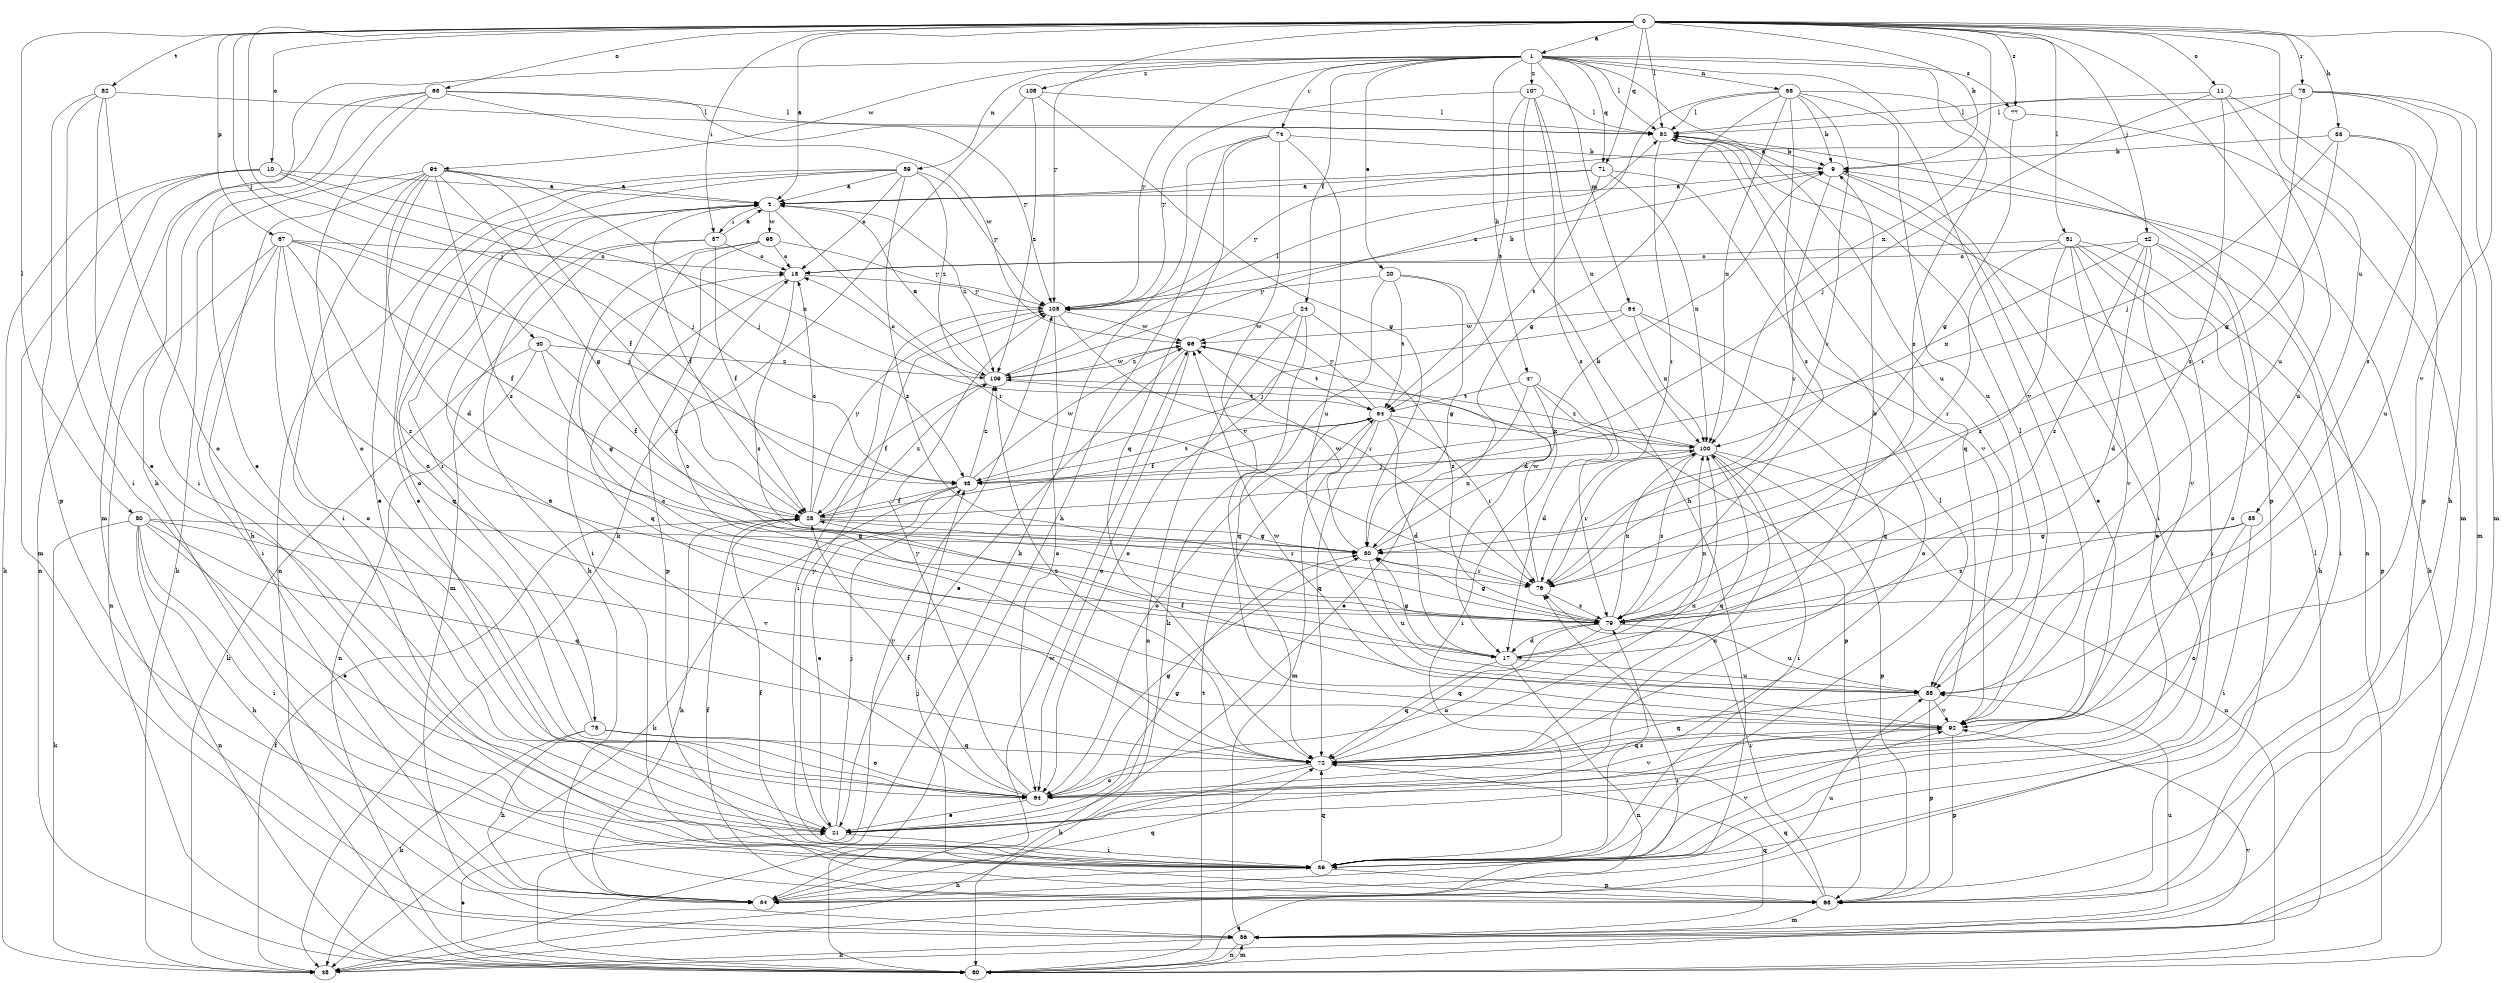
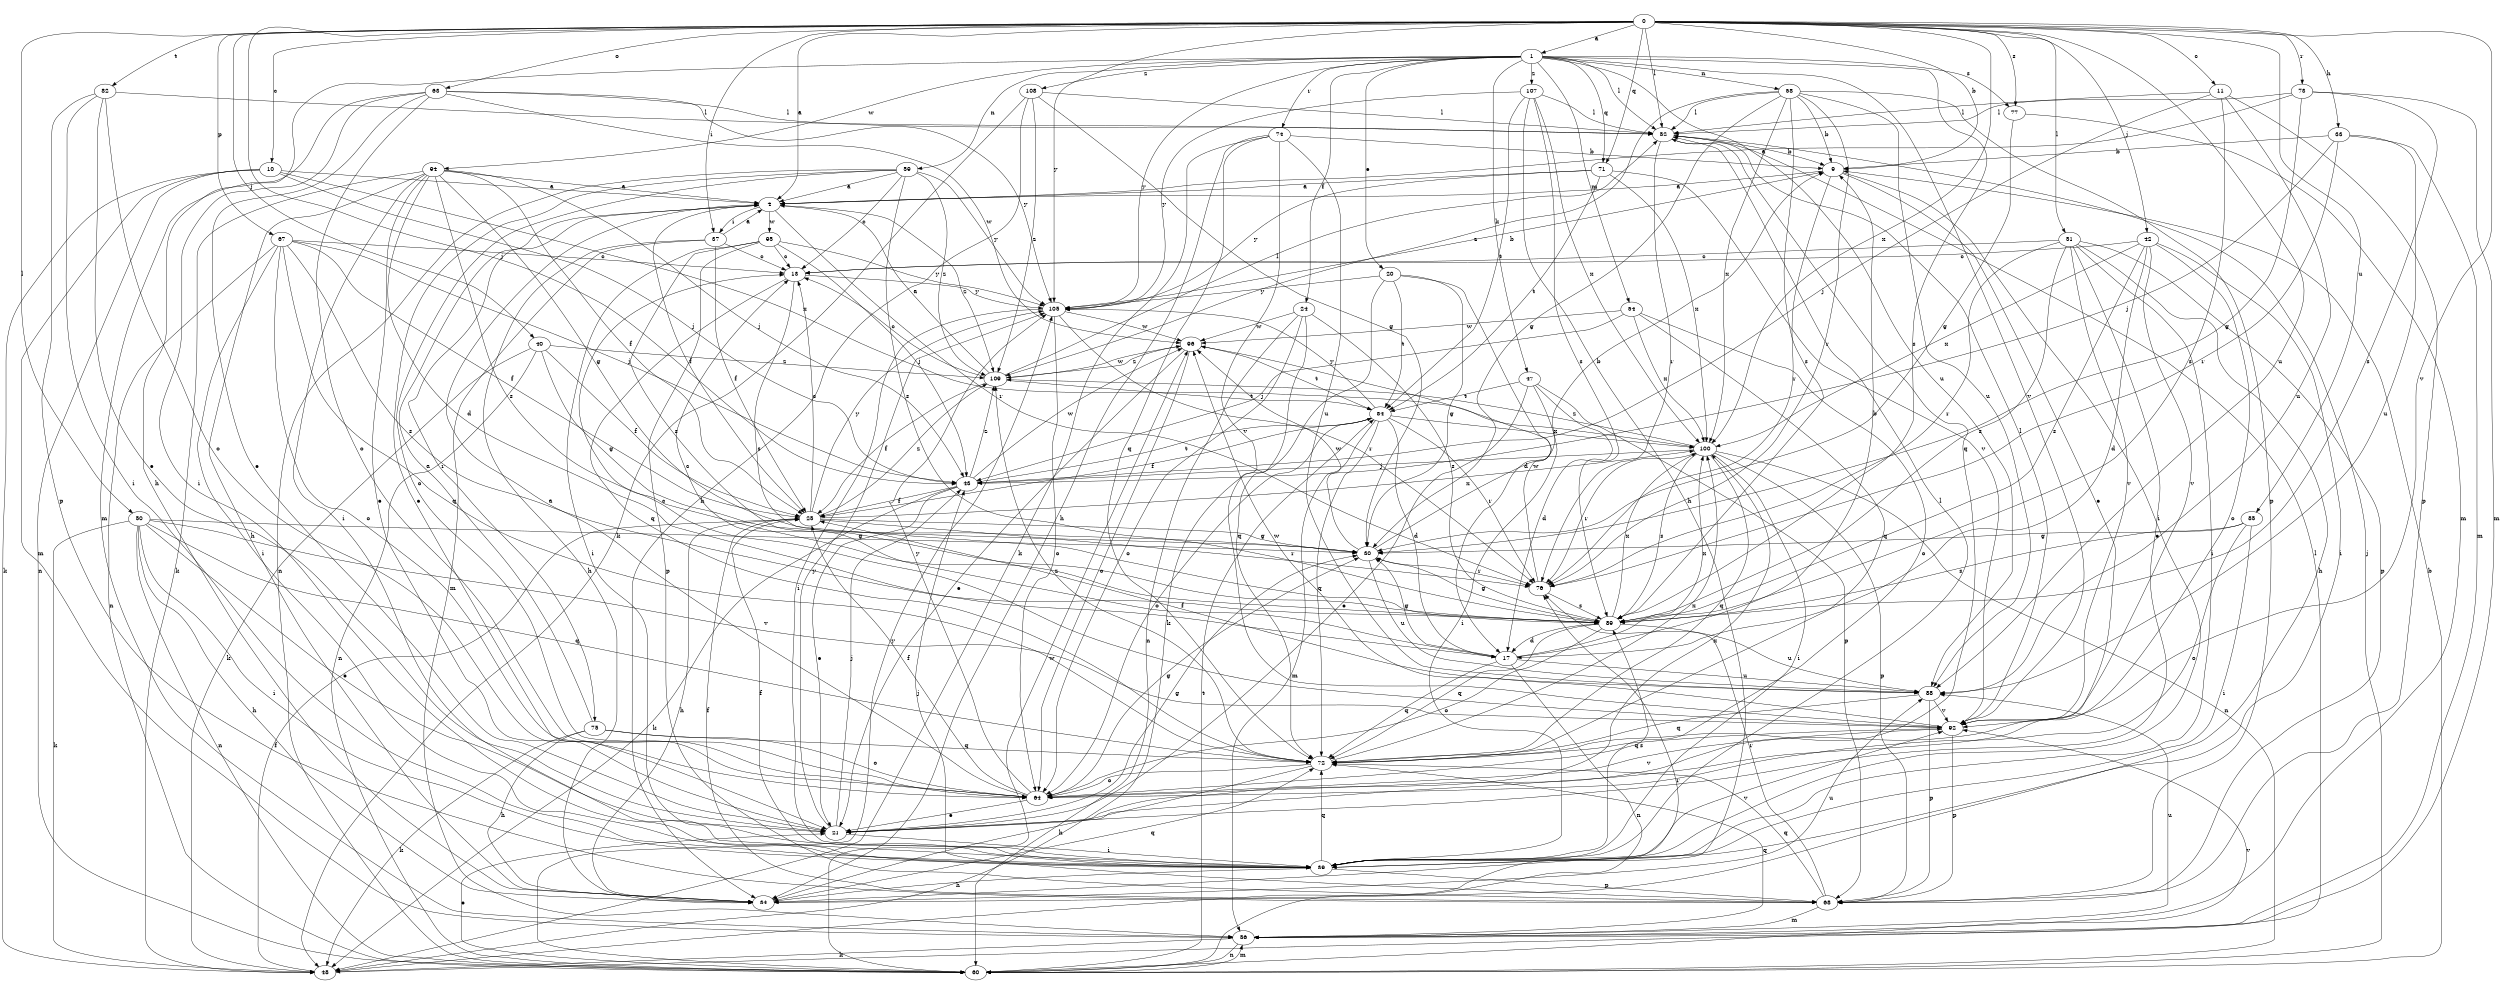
none -> (897, 339)
(2367, 554) -> (2367, 554)
(1610, 624) -> (1610, 624)
(1972, 885) -> (730, 474)
